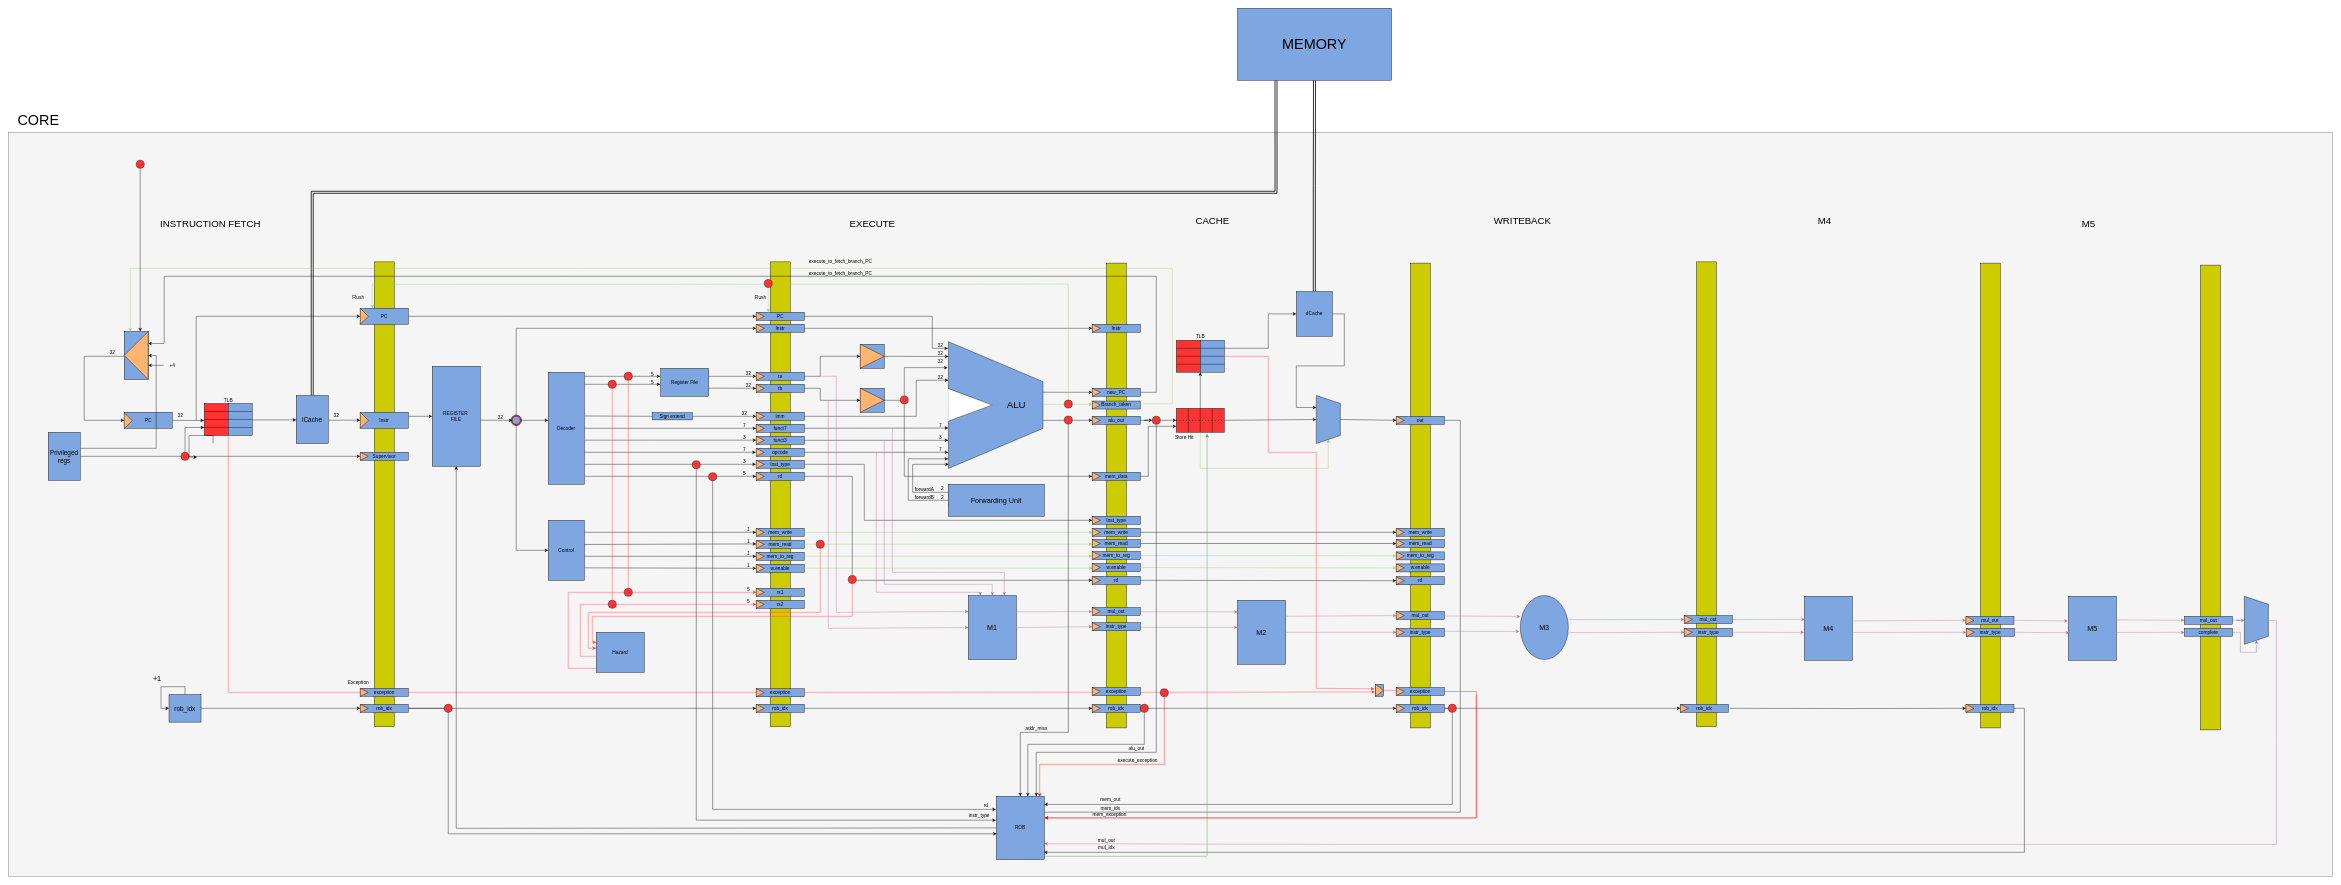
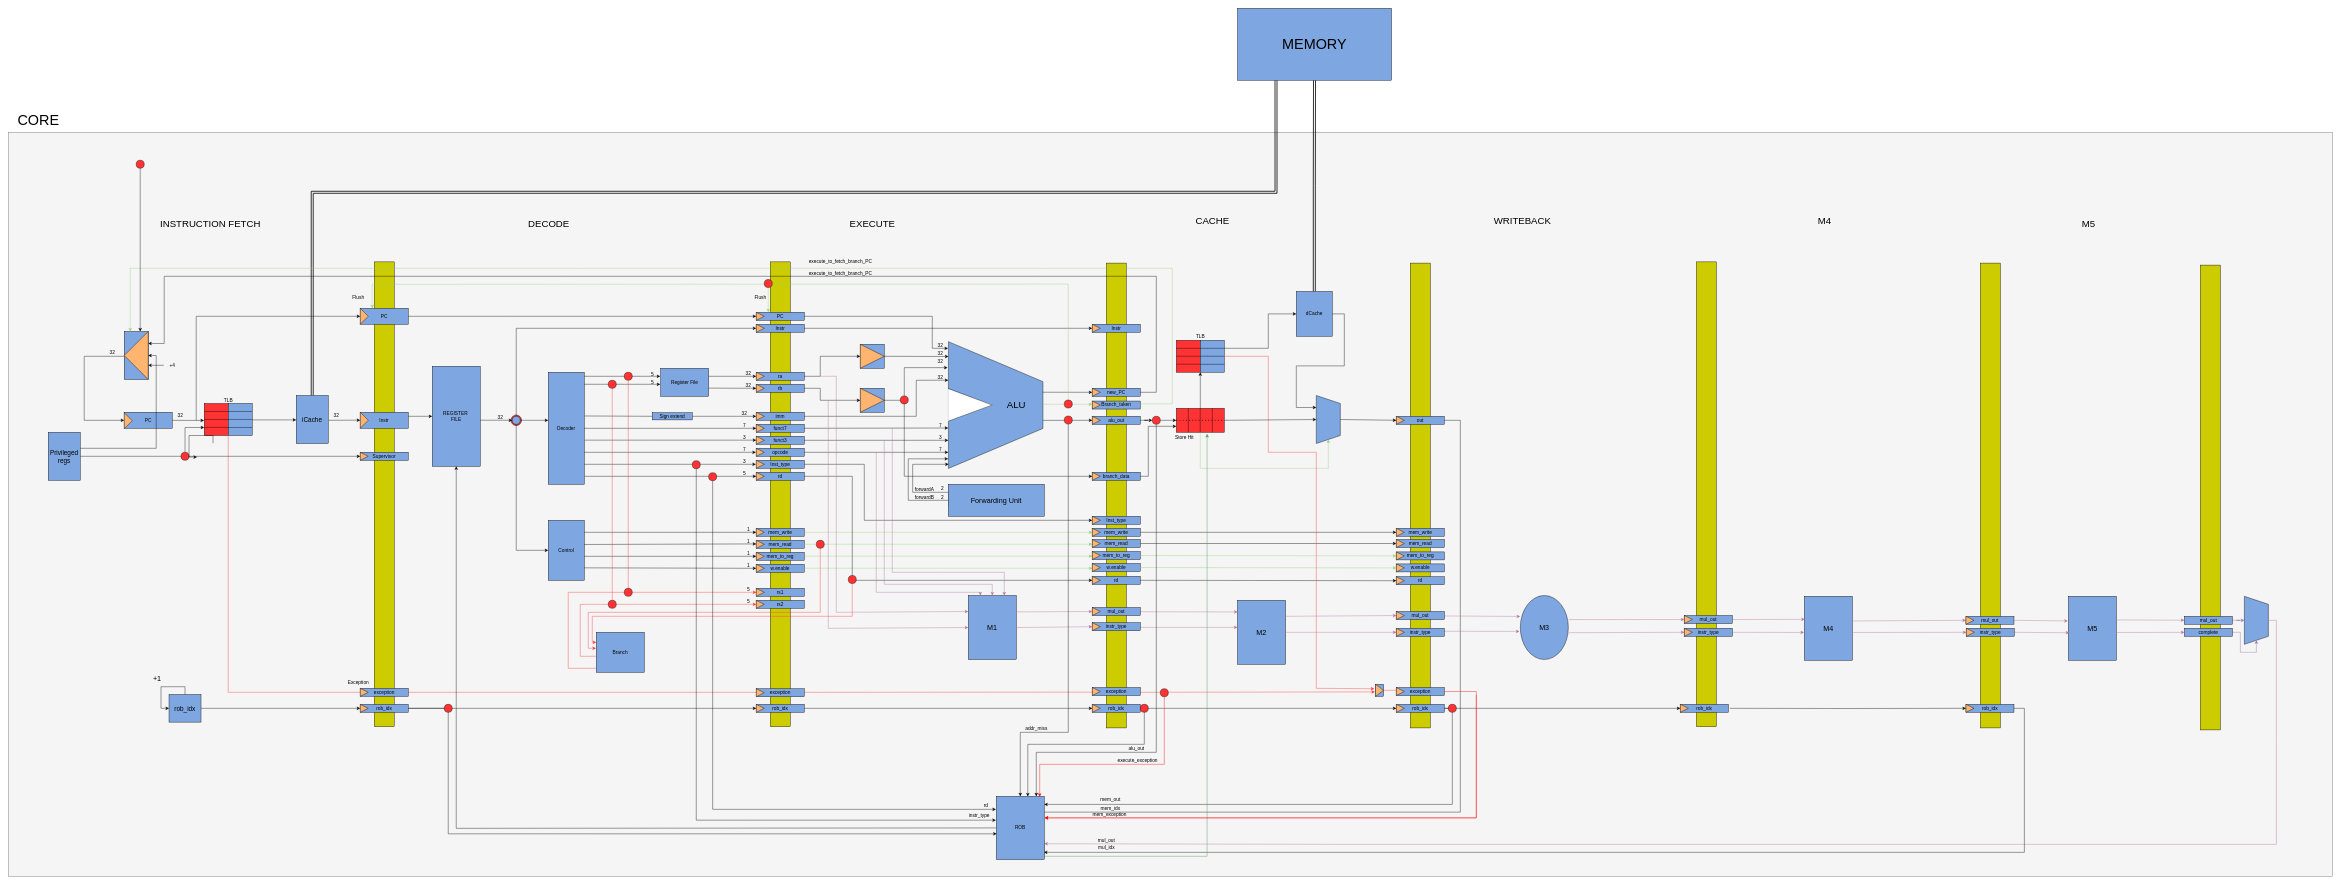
none -> (549, 224)
(1116, 476) -> (1116, 476)
(620, 652) -> (620, 652)
